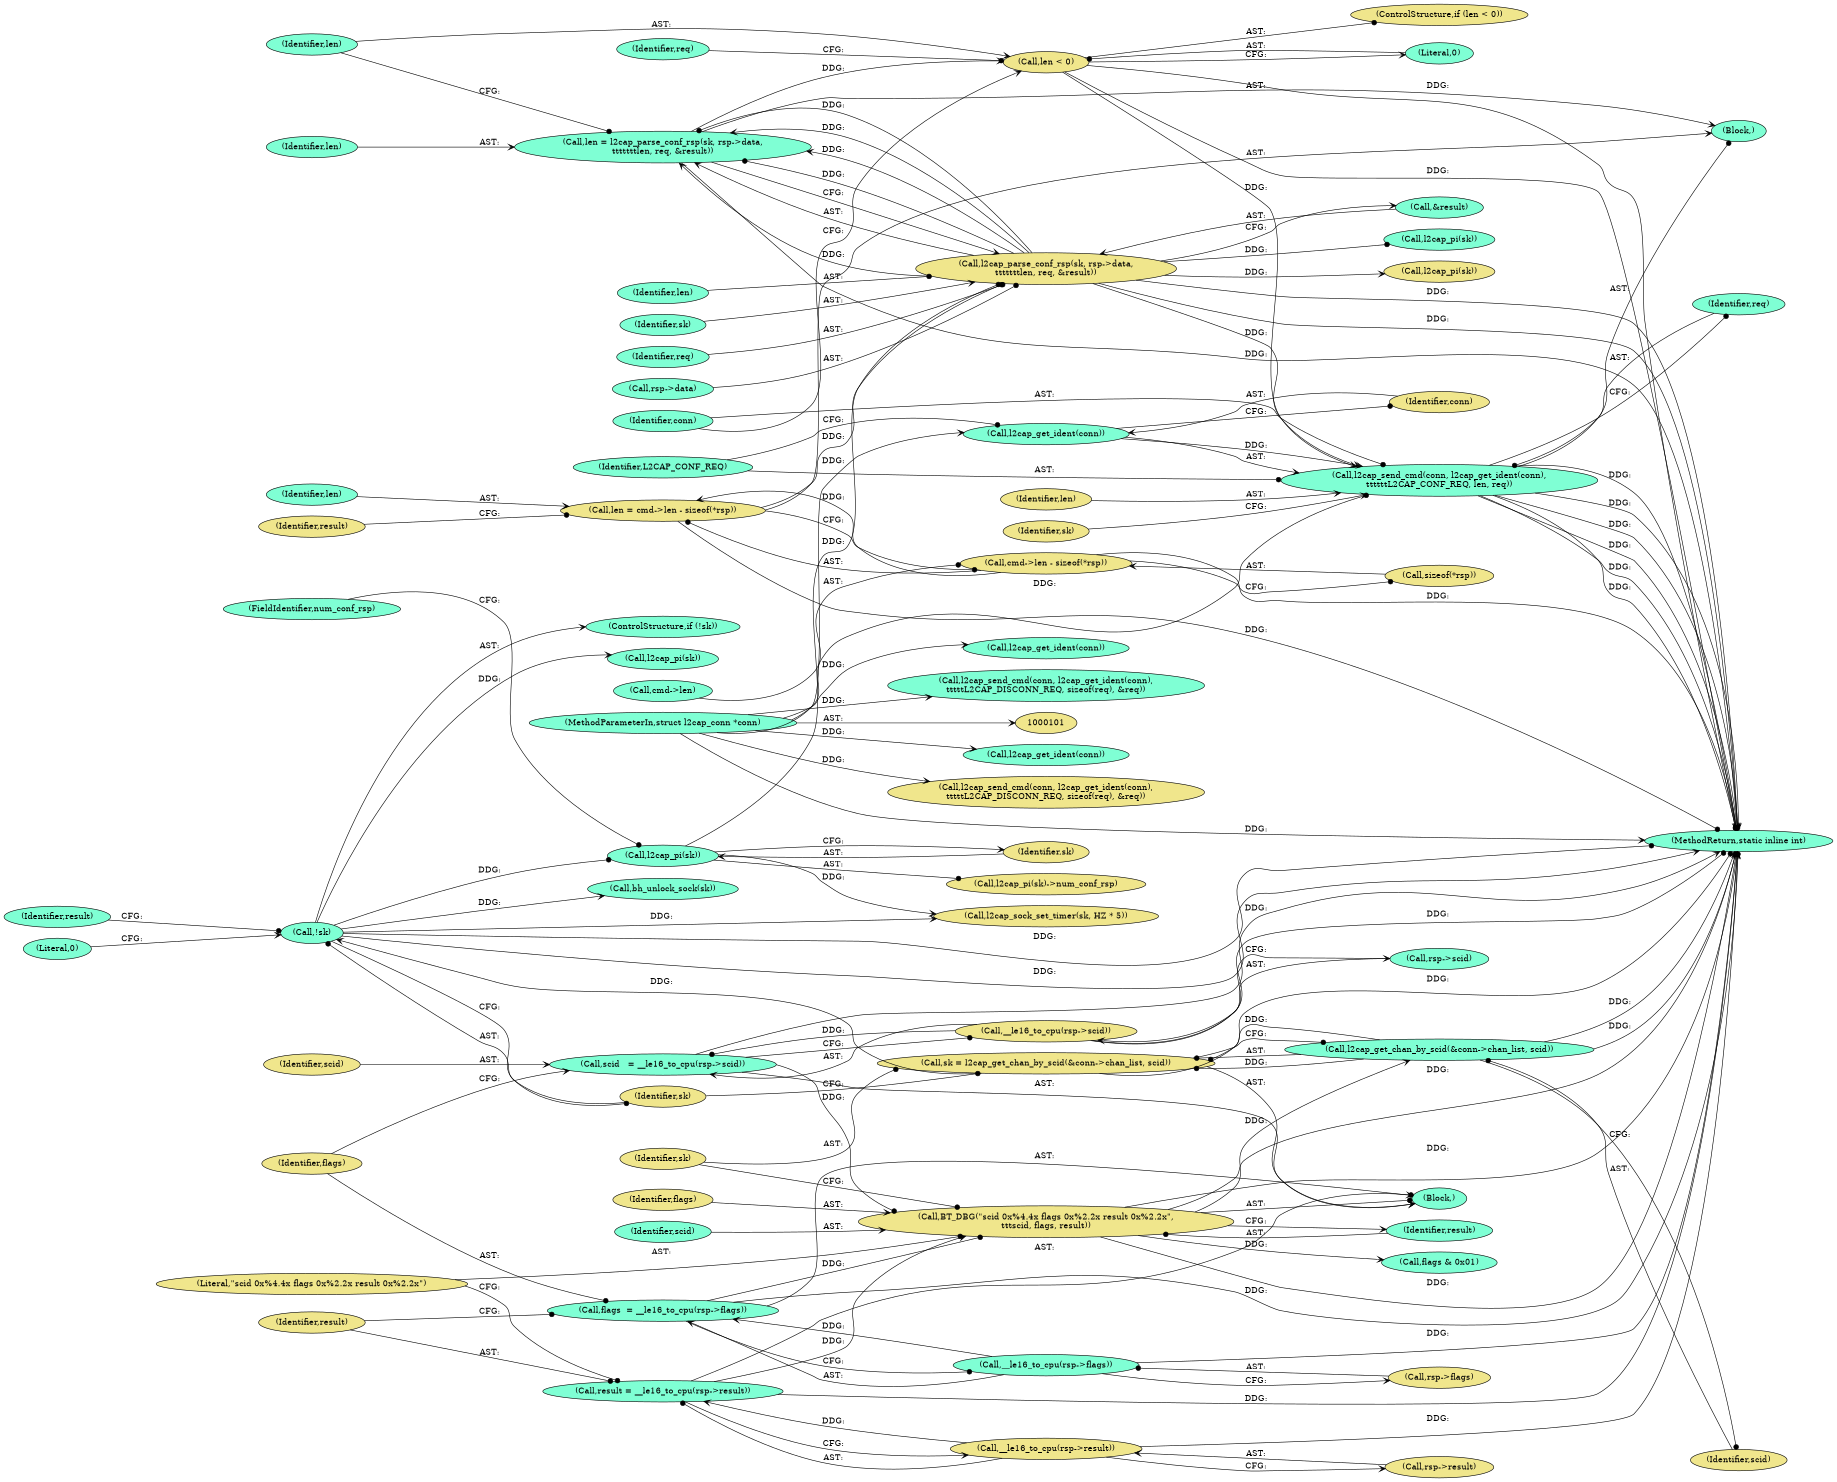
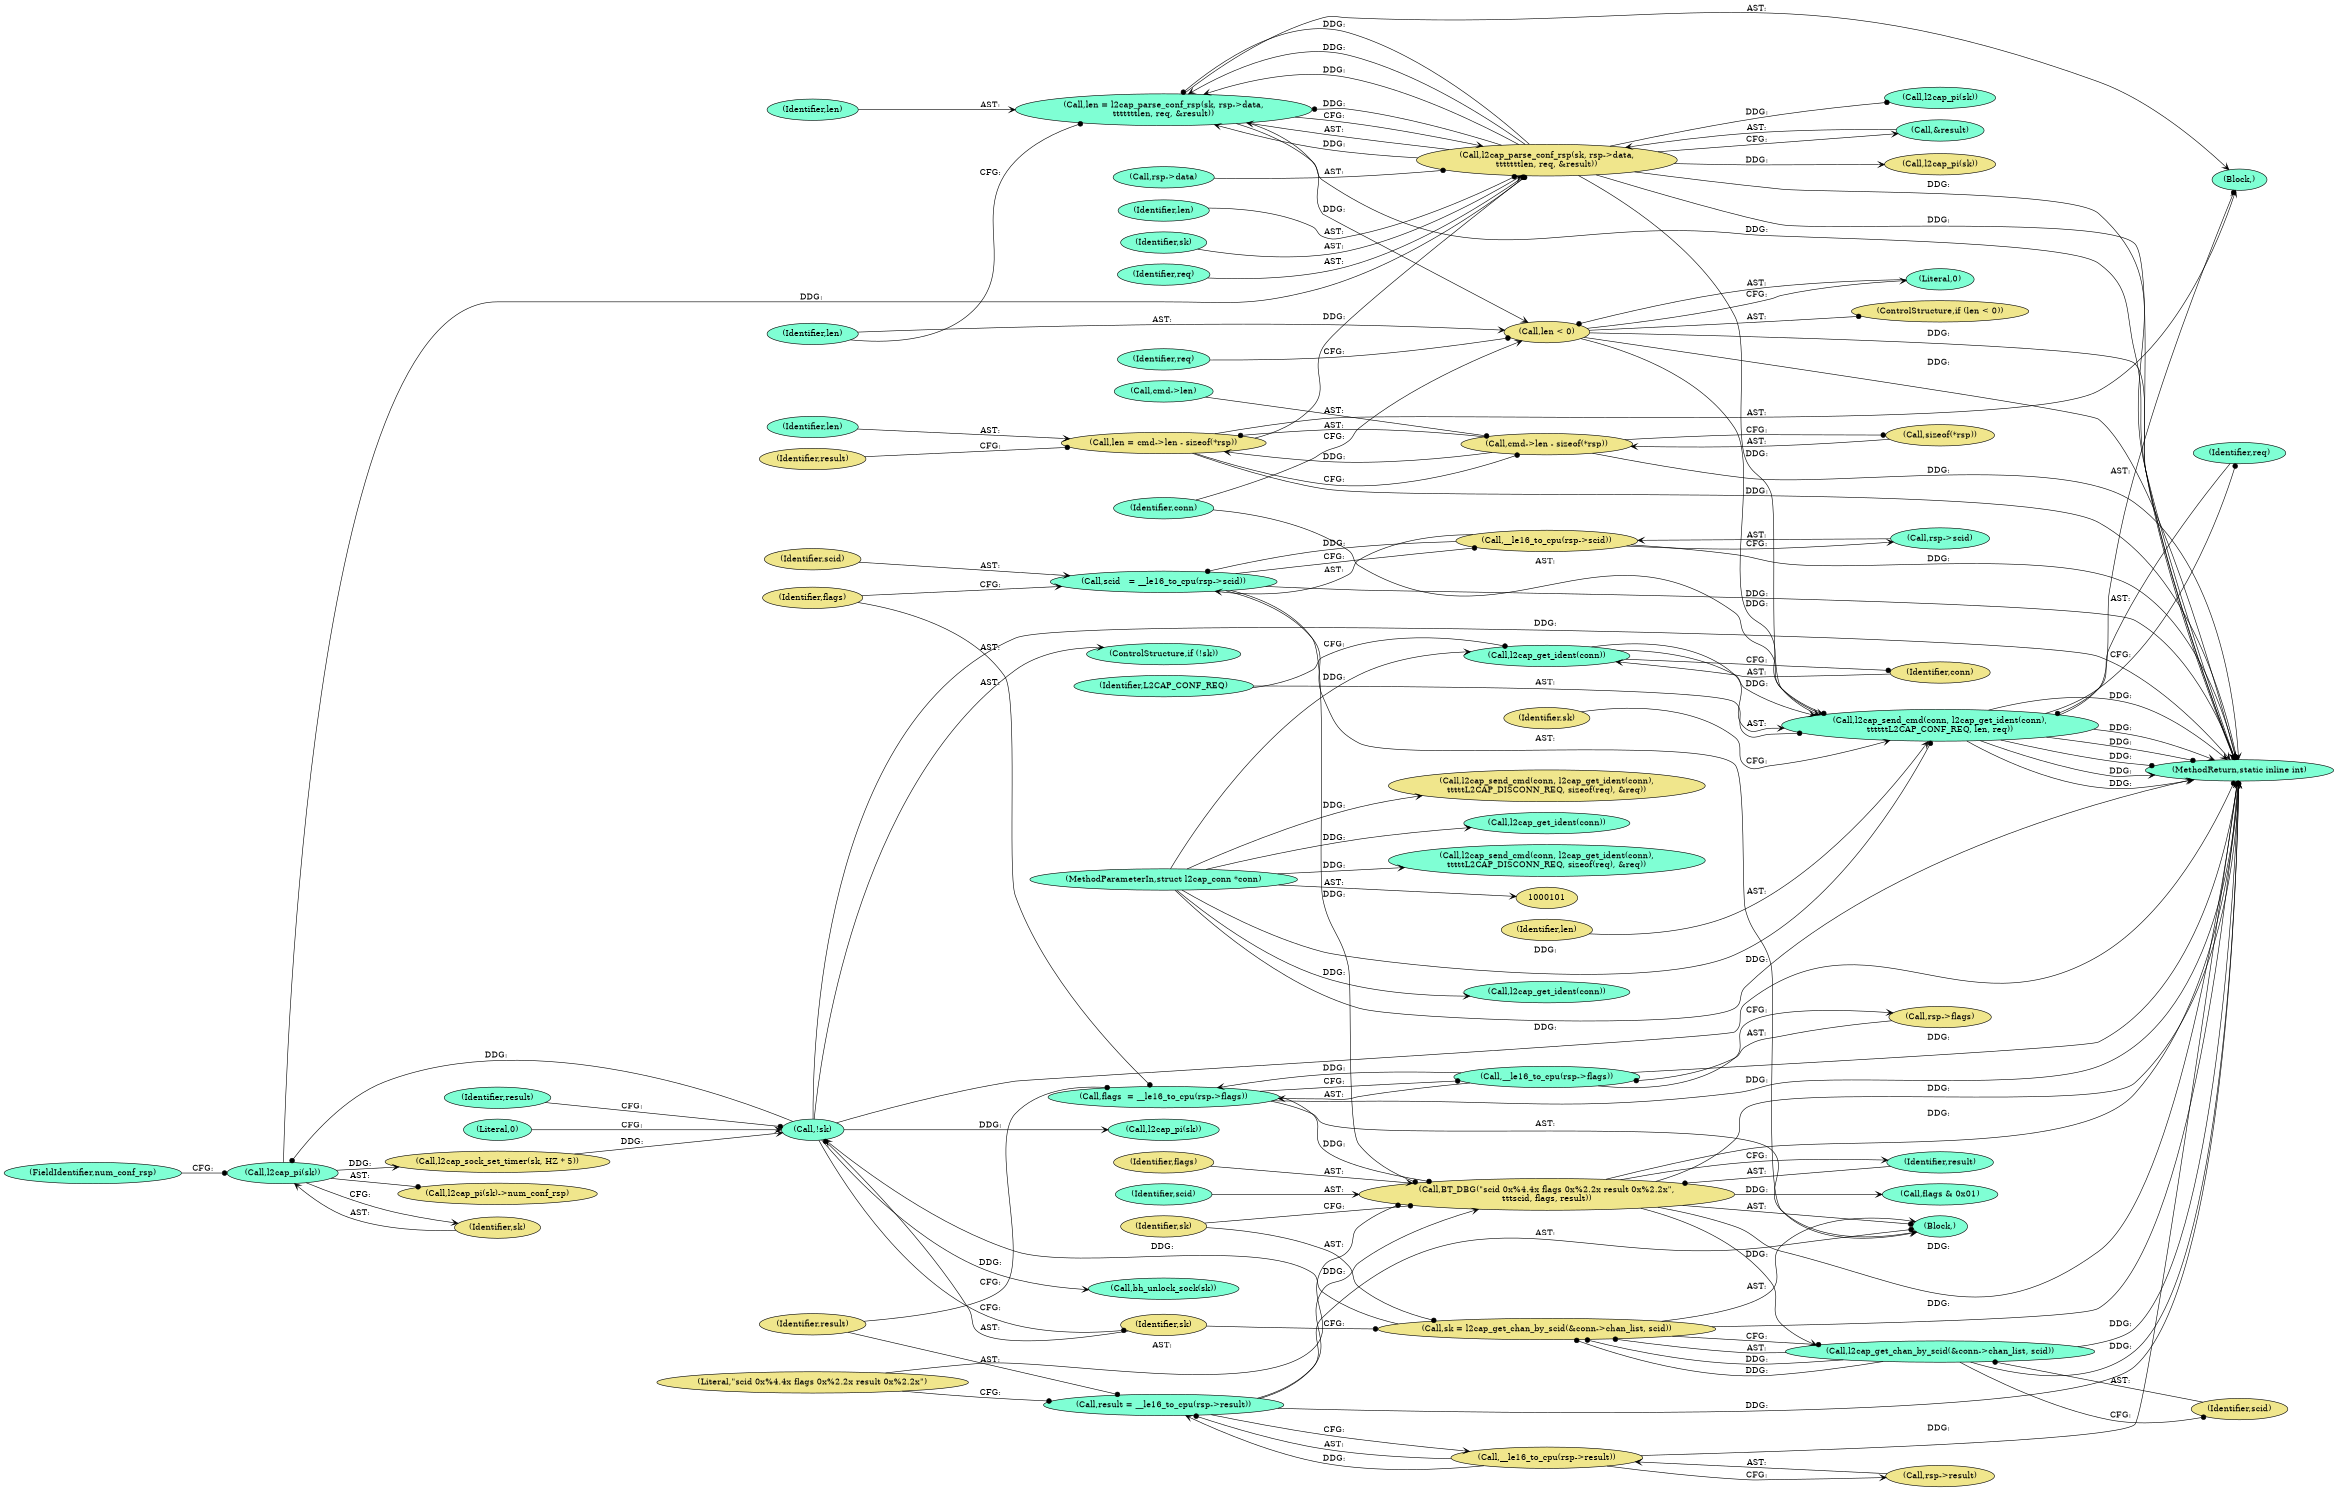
(637, 926) -> (676, 1144)
